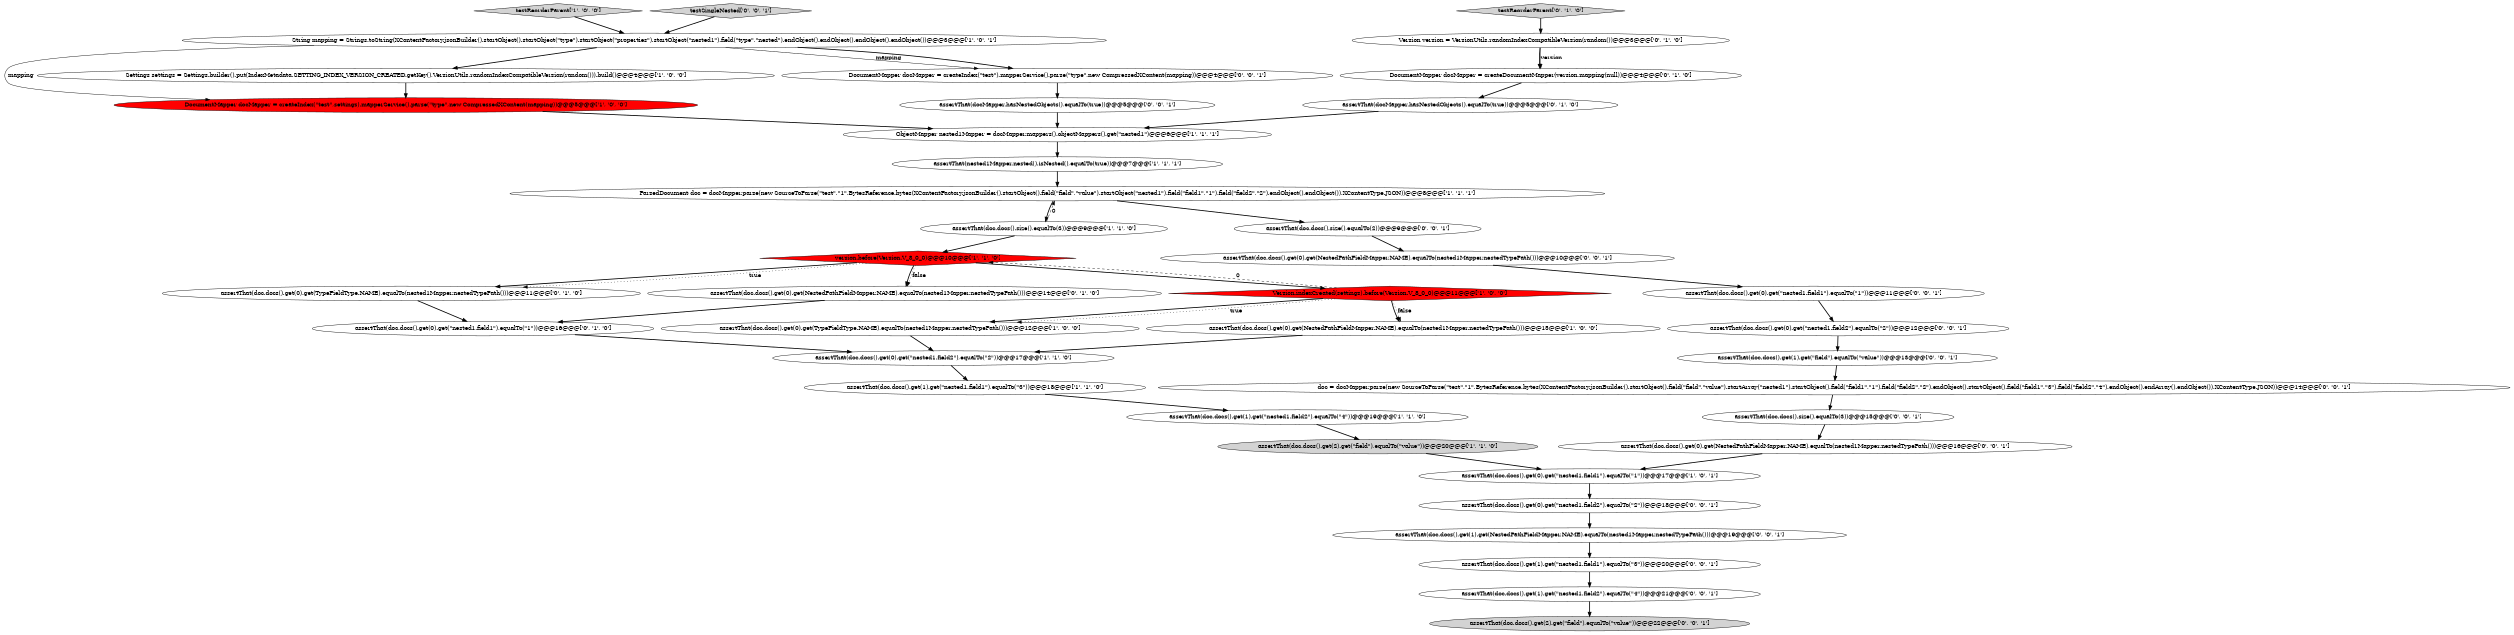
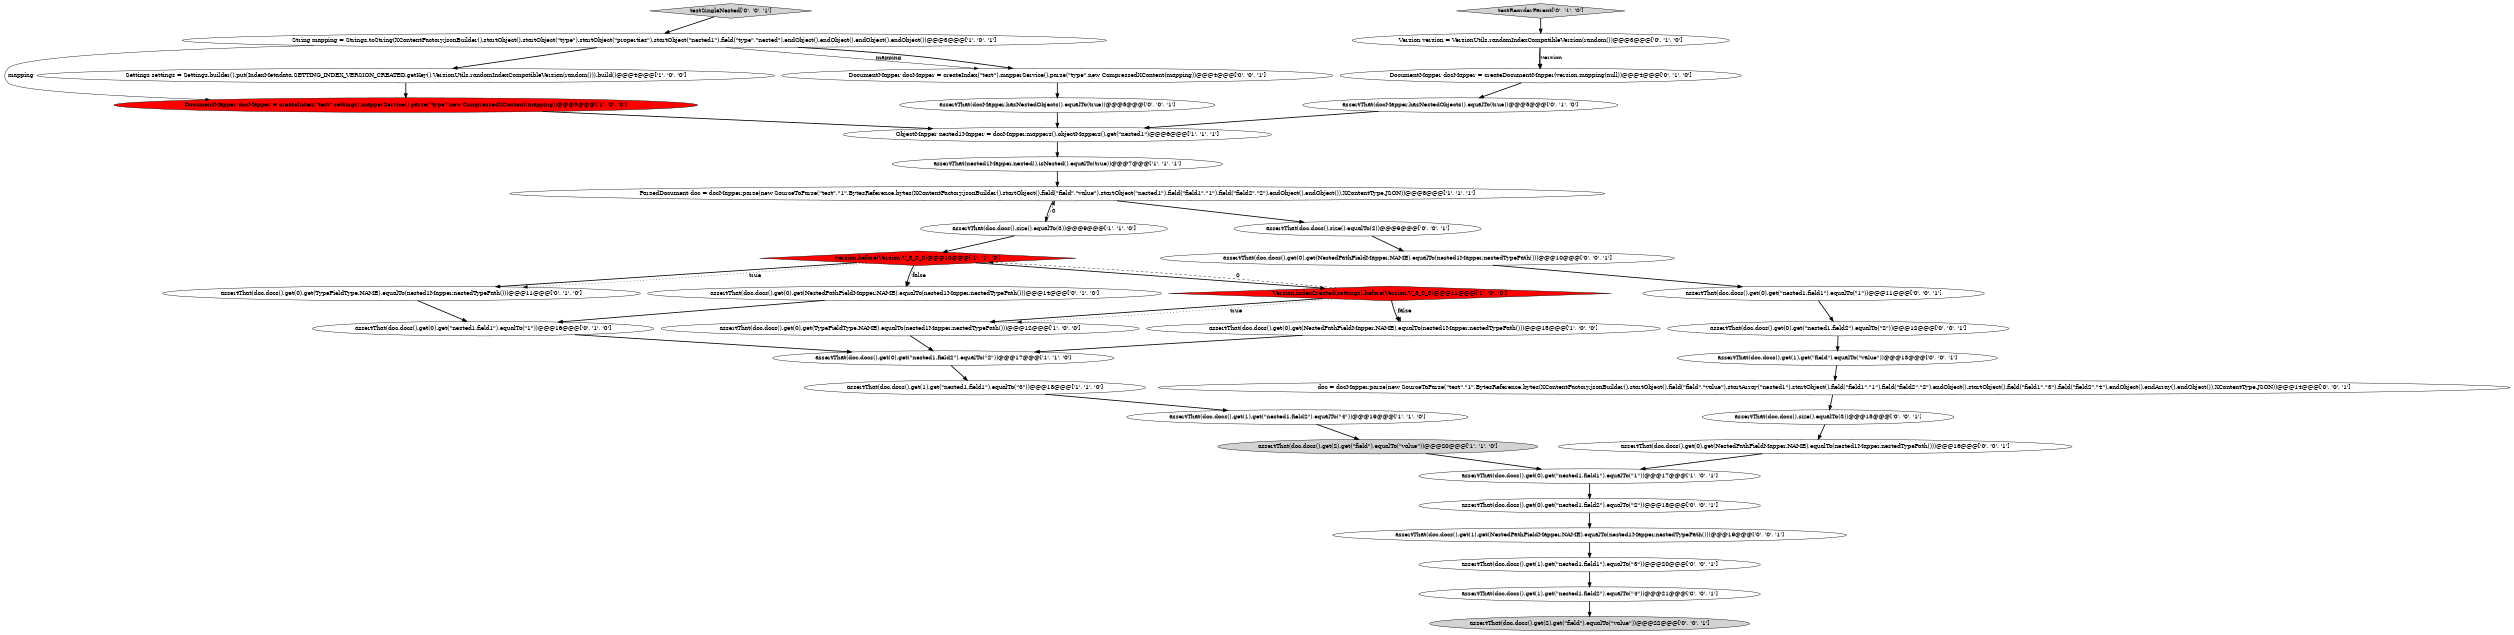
(558, 11) -> none
